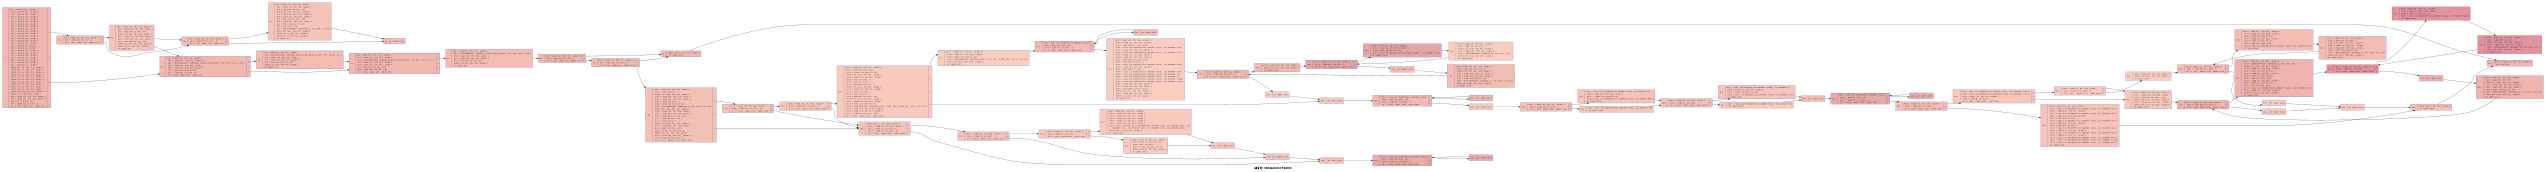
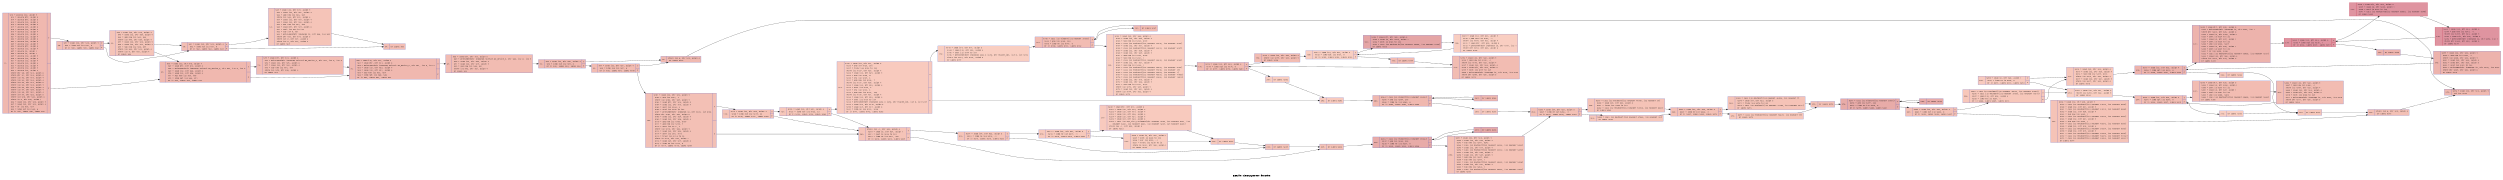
(1332, 64) -> (1332, 55)
(2044, 93) -> (2055, 93)
none -> (1486, 155)
